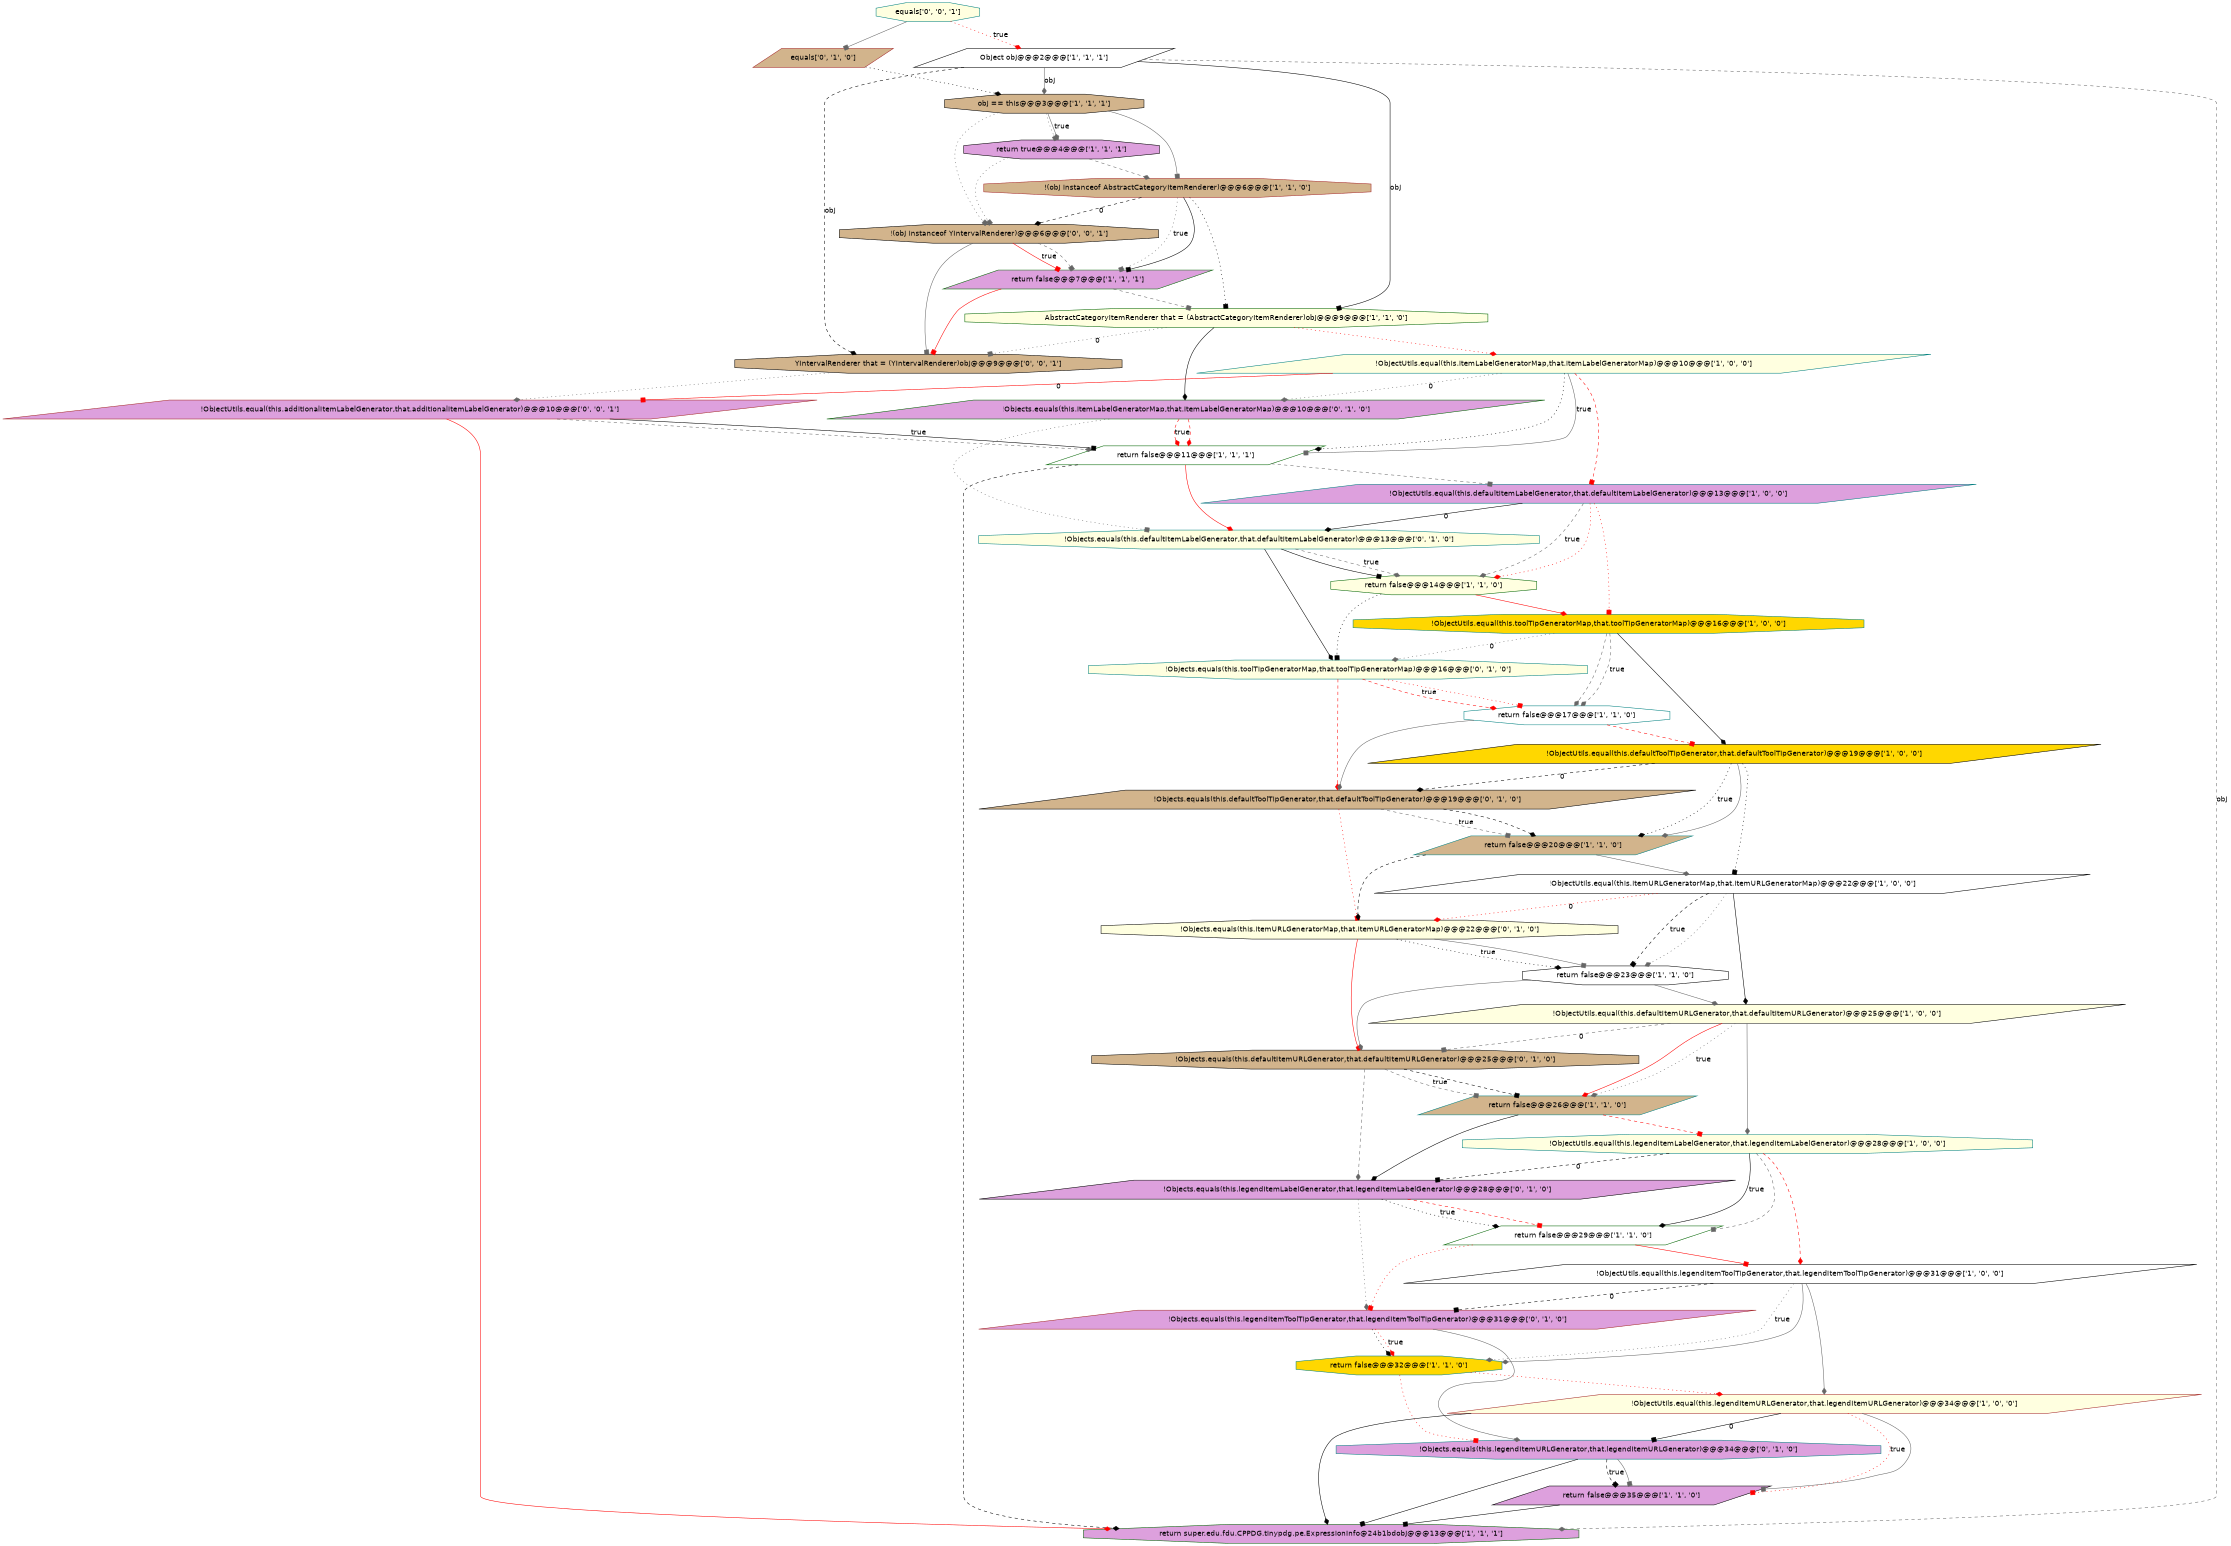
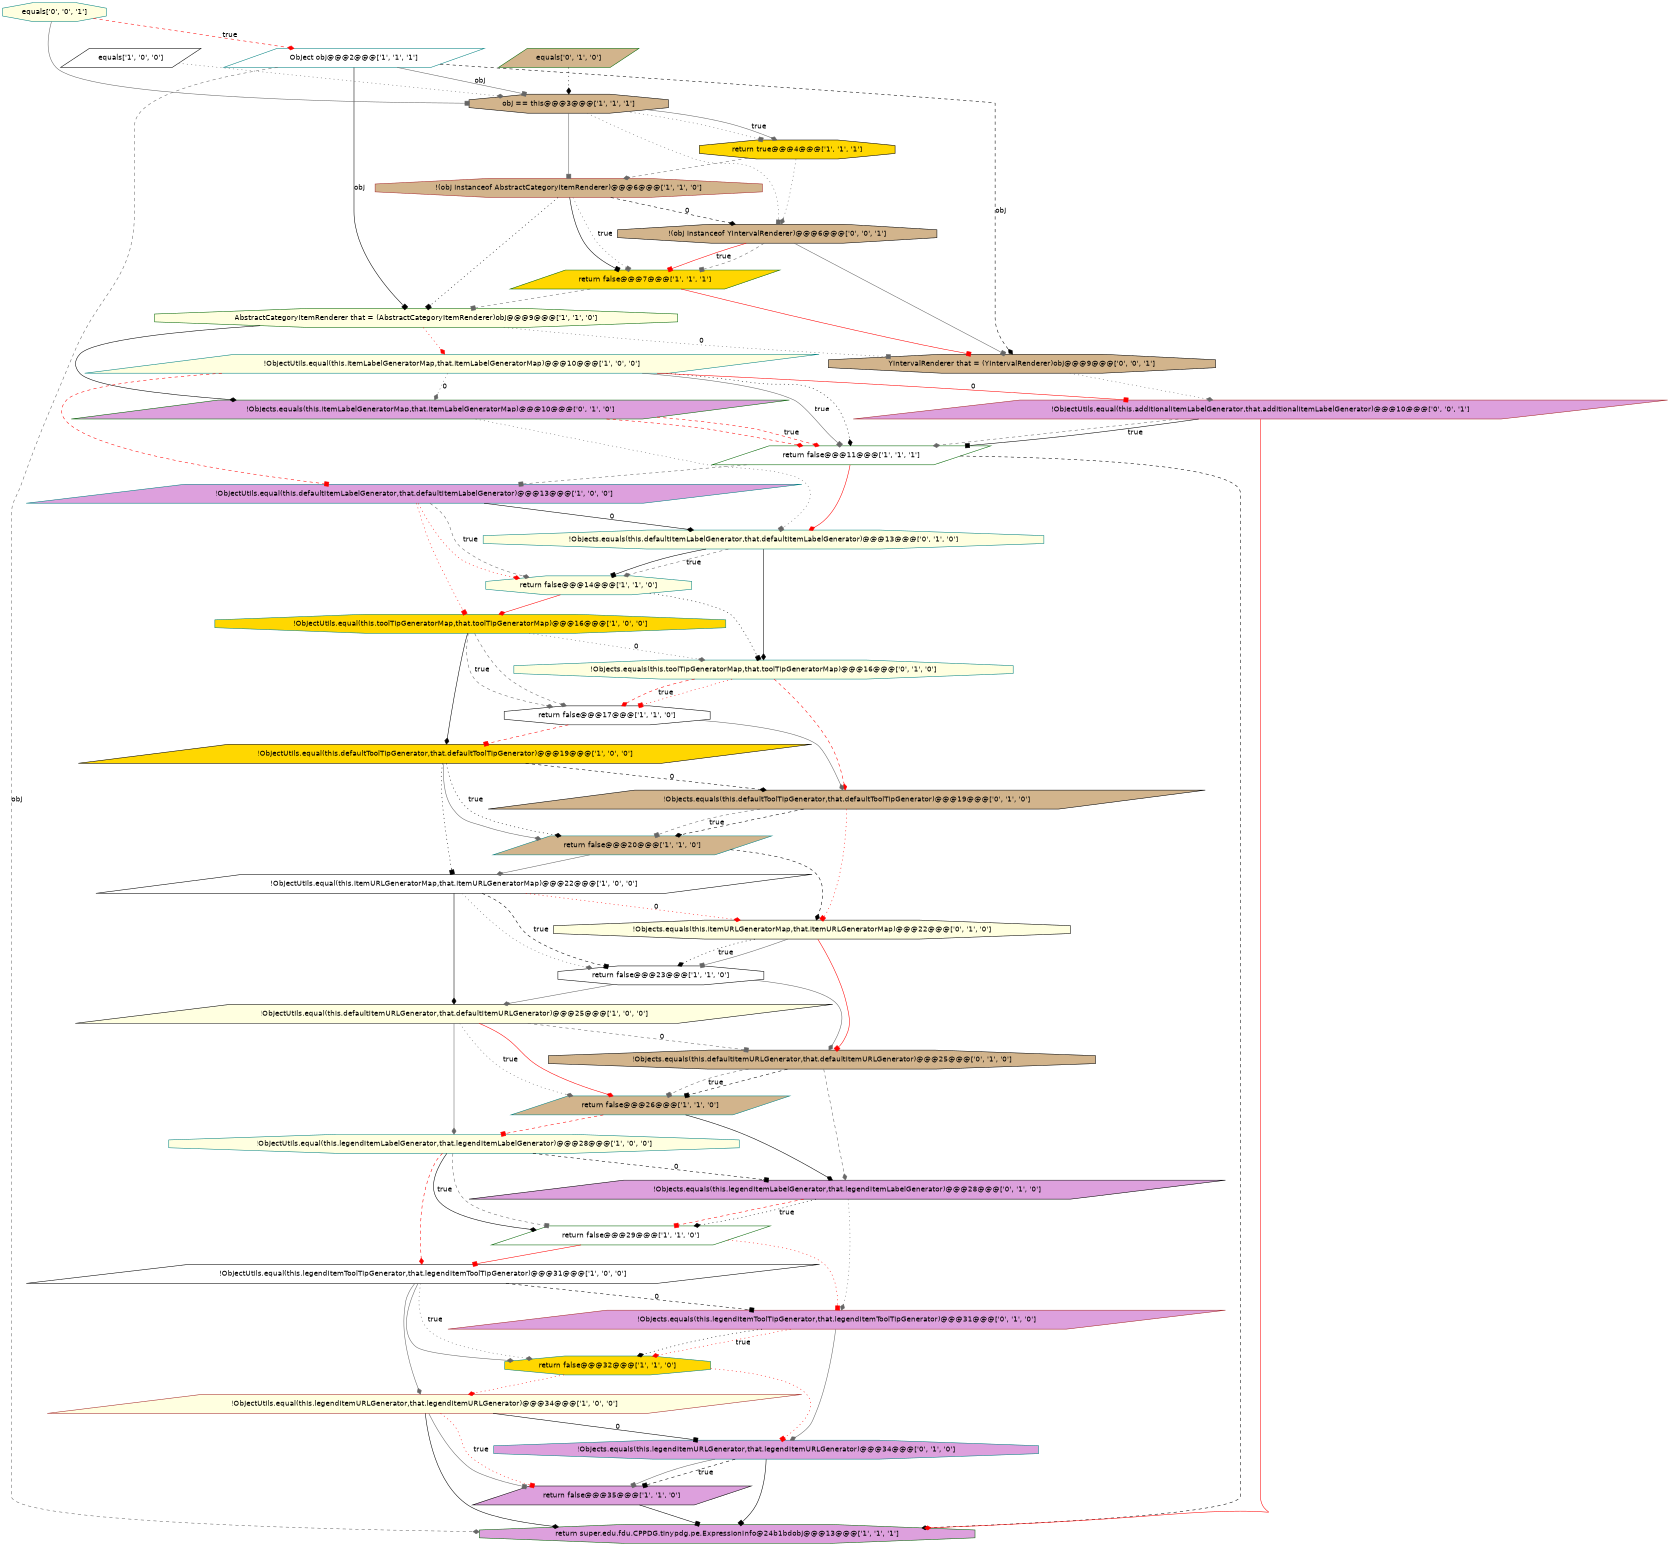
(878, 34) -> (234, 97)
(983, 34) -> (190, 33)
none -> (131, 58)
(823, 58) -> (569, 58)
(1044, 58) -> (354, 58)
(1044, 78) -> (459, 80)
(1062, 149) -> (797, 149)
(977, 182) -> (791, 189)
(1078, 280) -> (645, 280)
(1434, 585) -> (589, 585)
(1567, 715) -> (607, 715)
